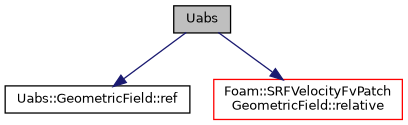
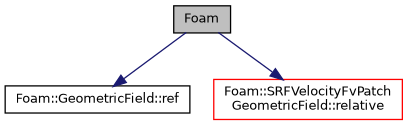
(202, 19) -> (202, 19)
(98, 99) -> (98, 99)
